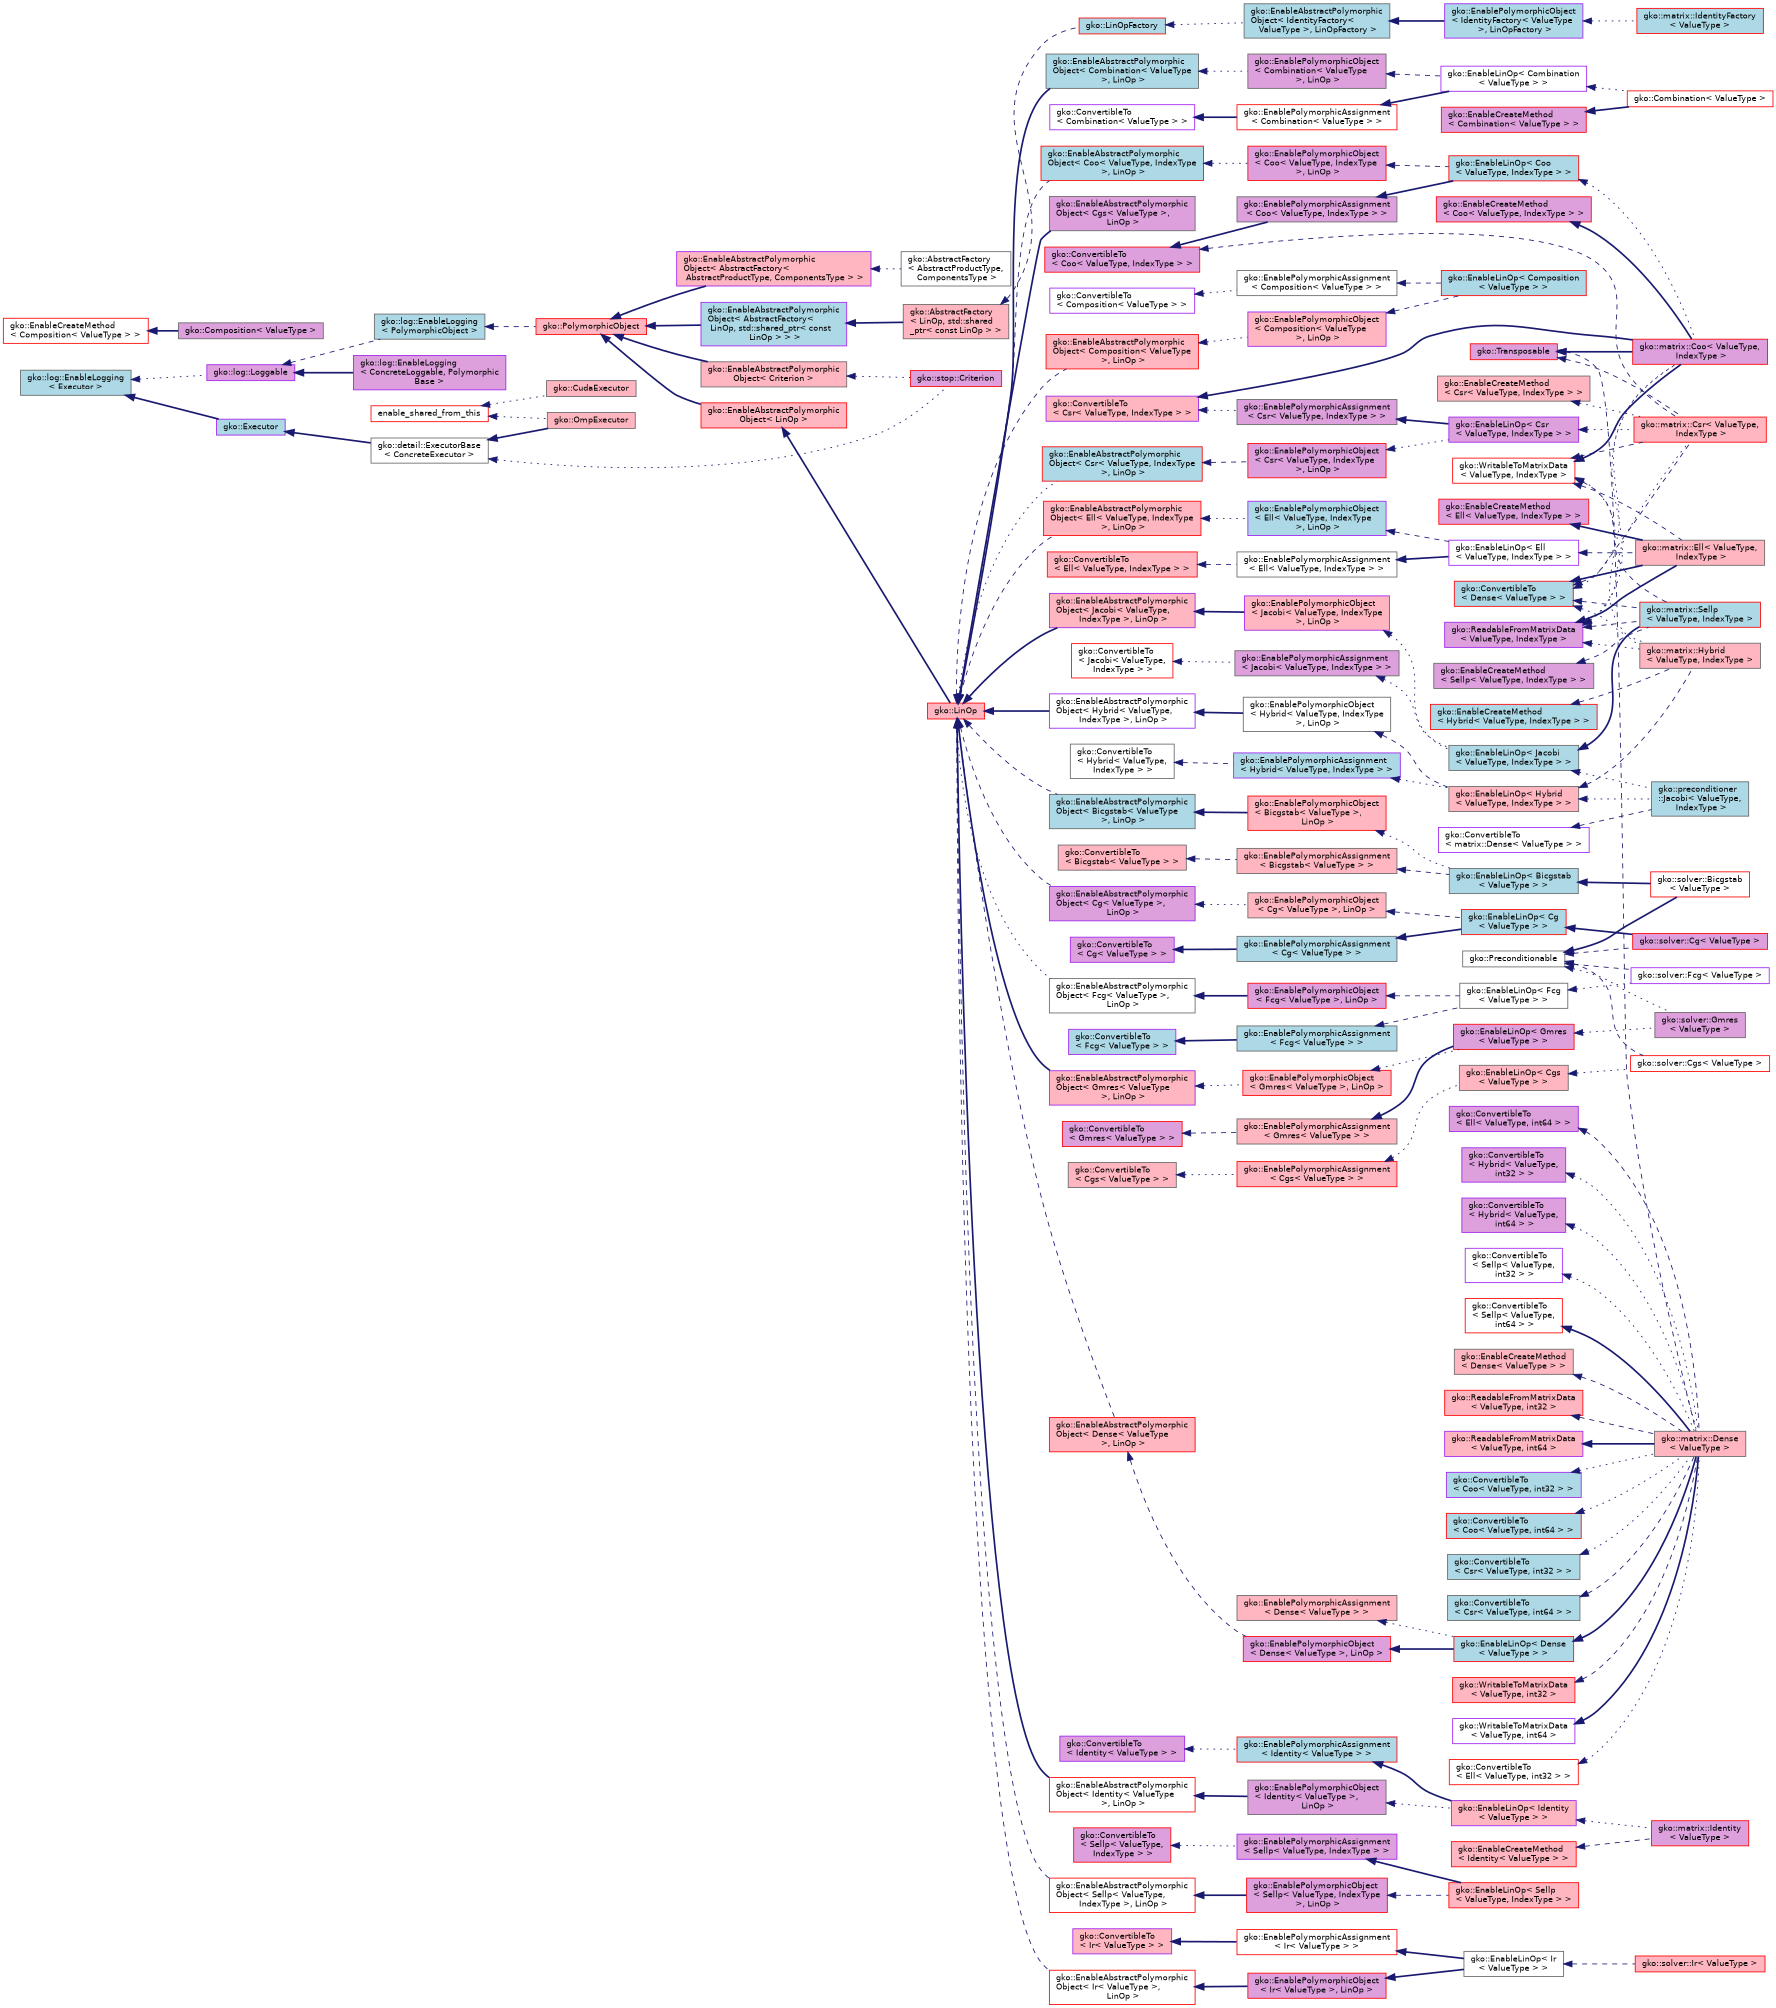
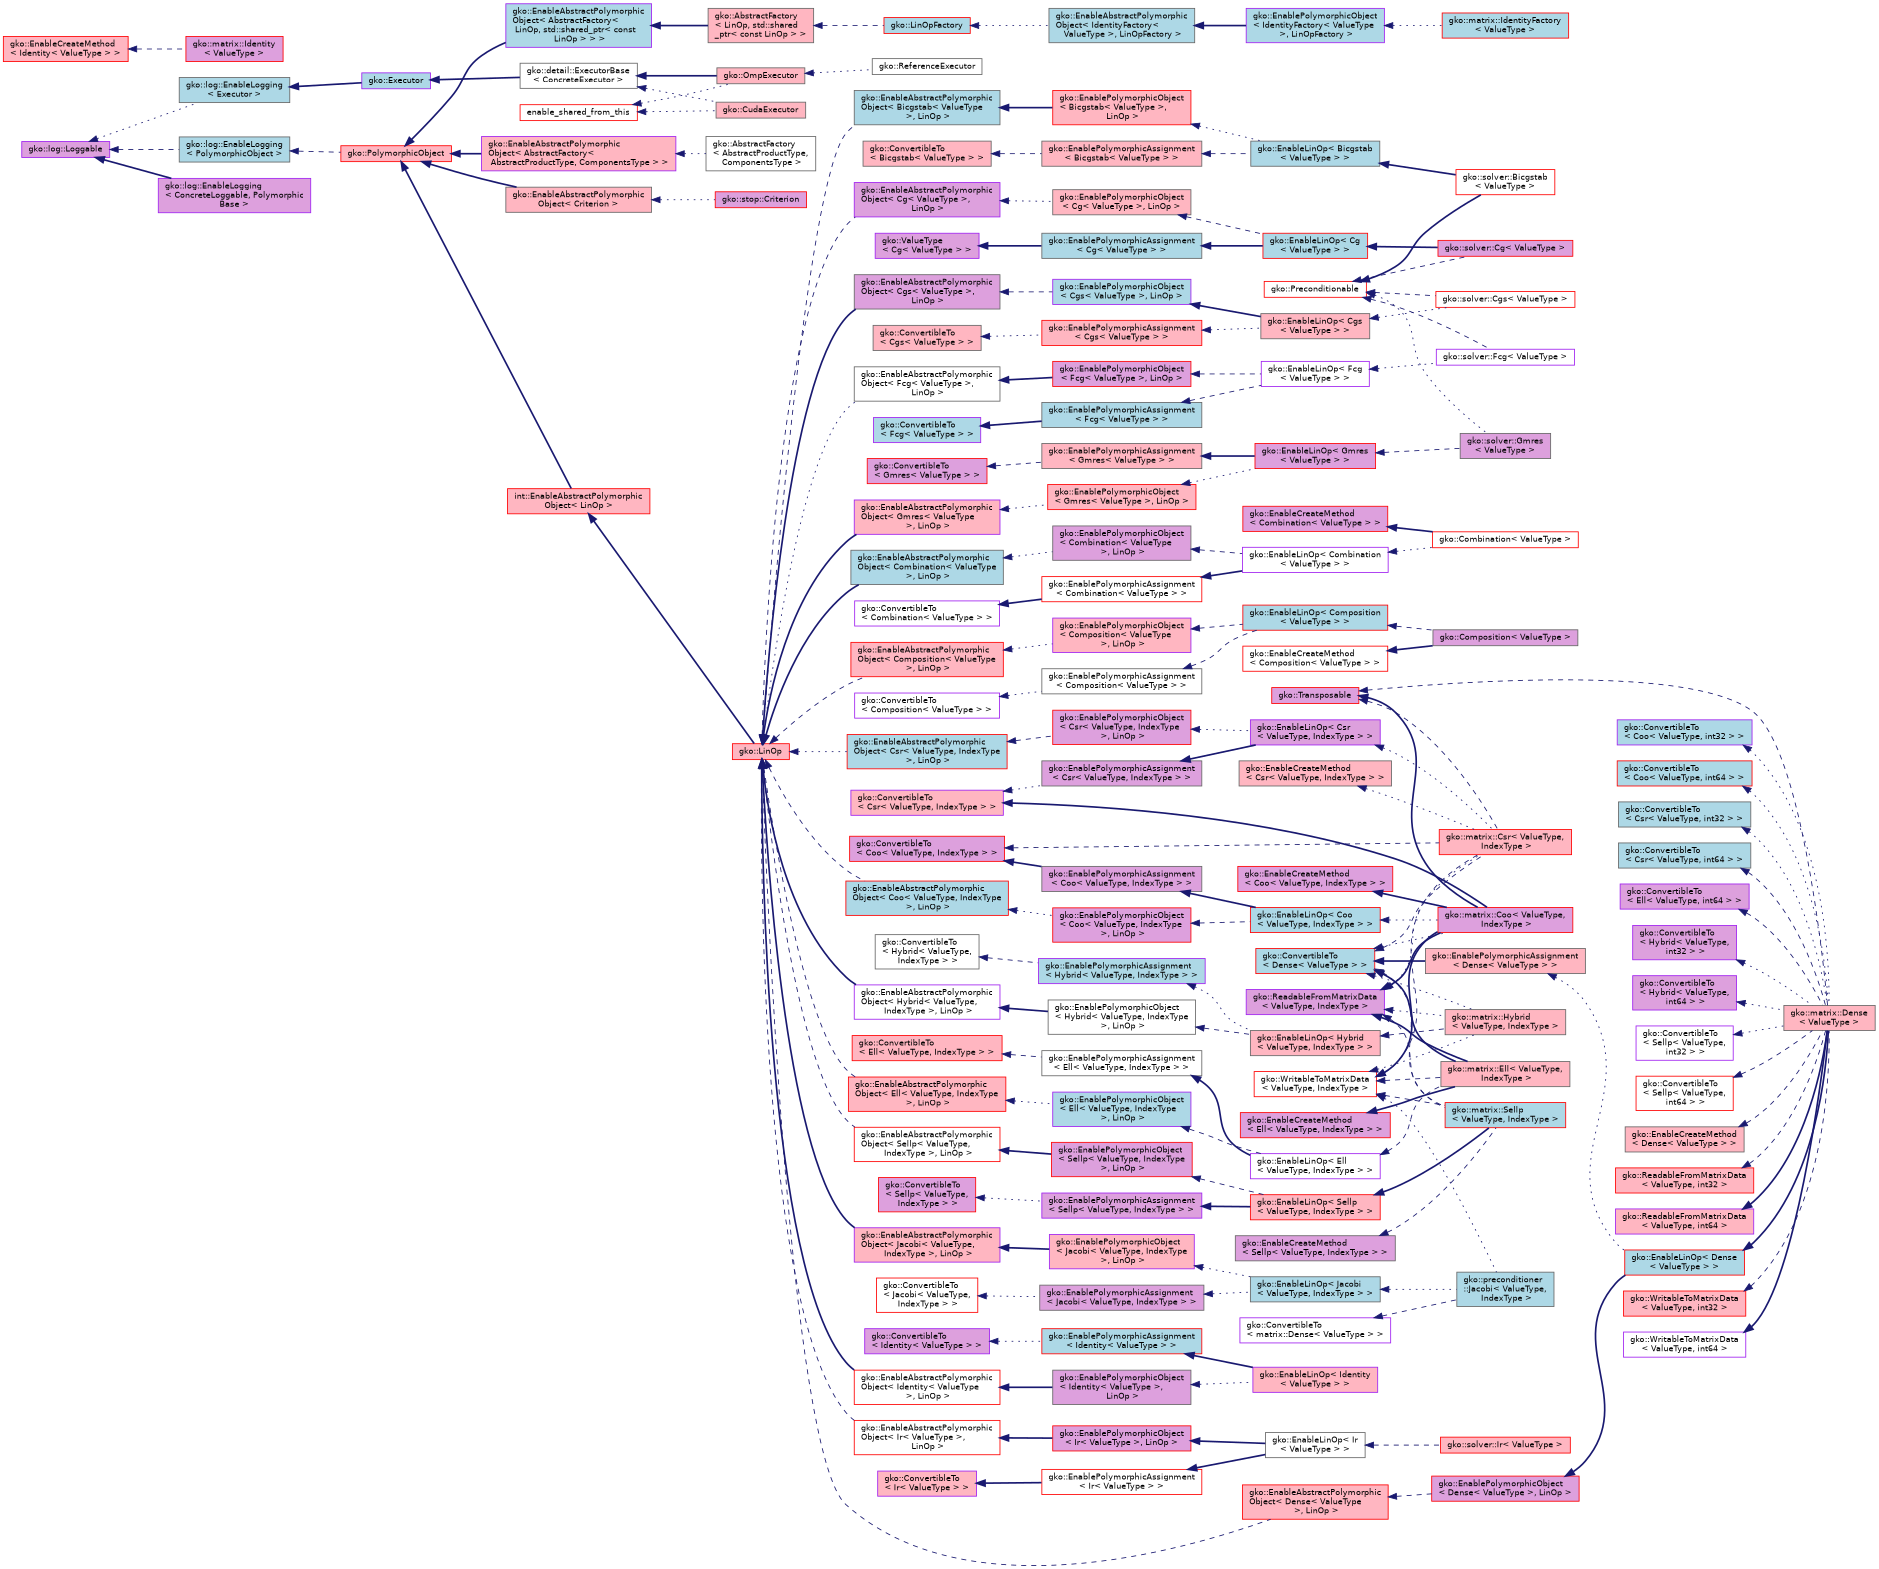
none -> (927, 67)
none -> (1122, 292)
(173, 377) -> (148, 121)
(774, 415) -> (579, 501)
(731, 463) -> (669, 93)
(1613, 485) -> (1412, 957)
none -> (1415, 628)
(1612, 686) -> (1433, 1167)
(1514, 717) -> none
(1616, 799) -> (1446, 1175)
(1122, 950) -> (927, 246)
(1514, 959) -> (1315, 289)
none -> (1403, 961)
(1514, 996) -> (1315, 374)
(1610, 1031) -> (1422, 450)
(1637, 1372) -> (1778, 1054)
(1514, 1772) -> none
(1618, 1824) -> none
